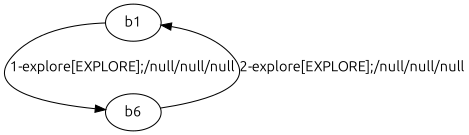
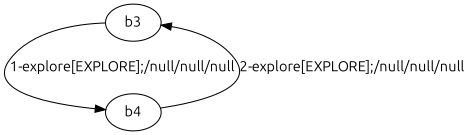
(133, 23) -> (133, 23)
(133, 112) -> (133, 112)
